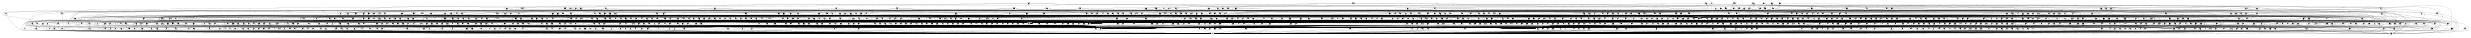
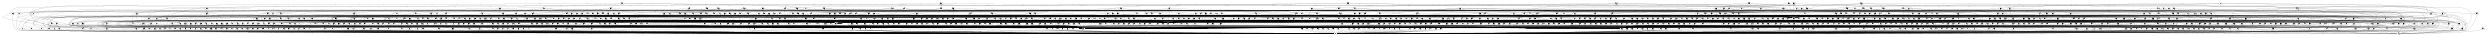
none -> (1027, 24)
none -> (1106, 24)
